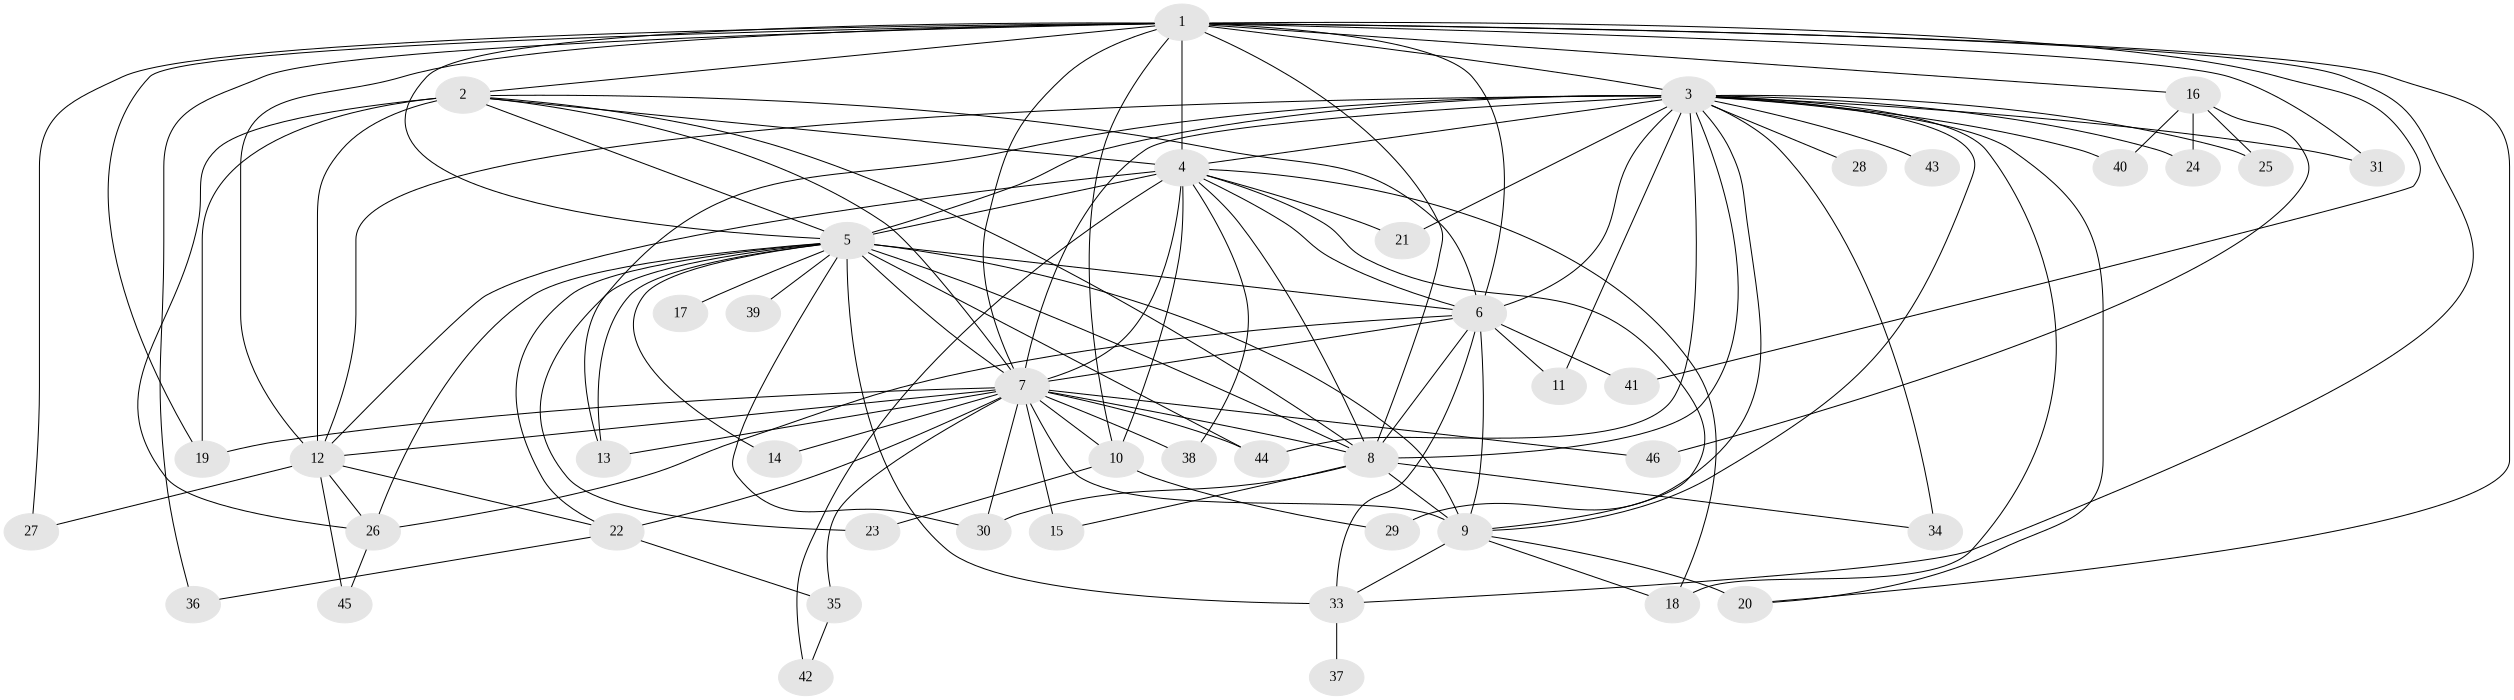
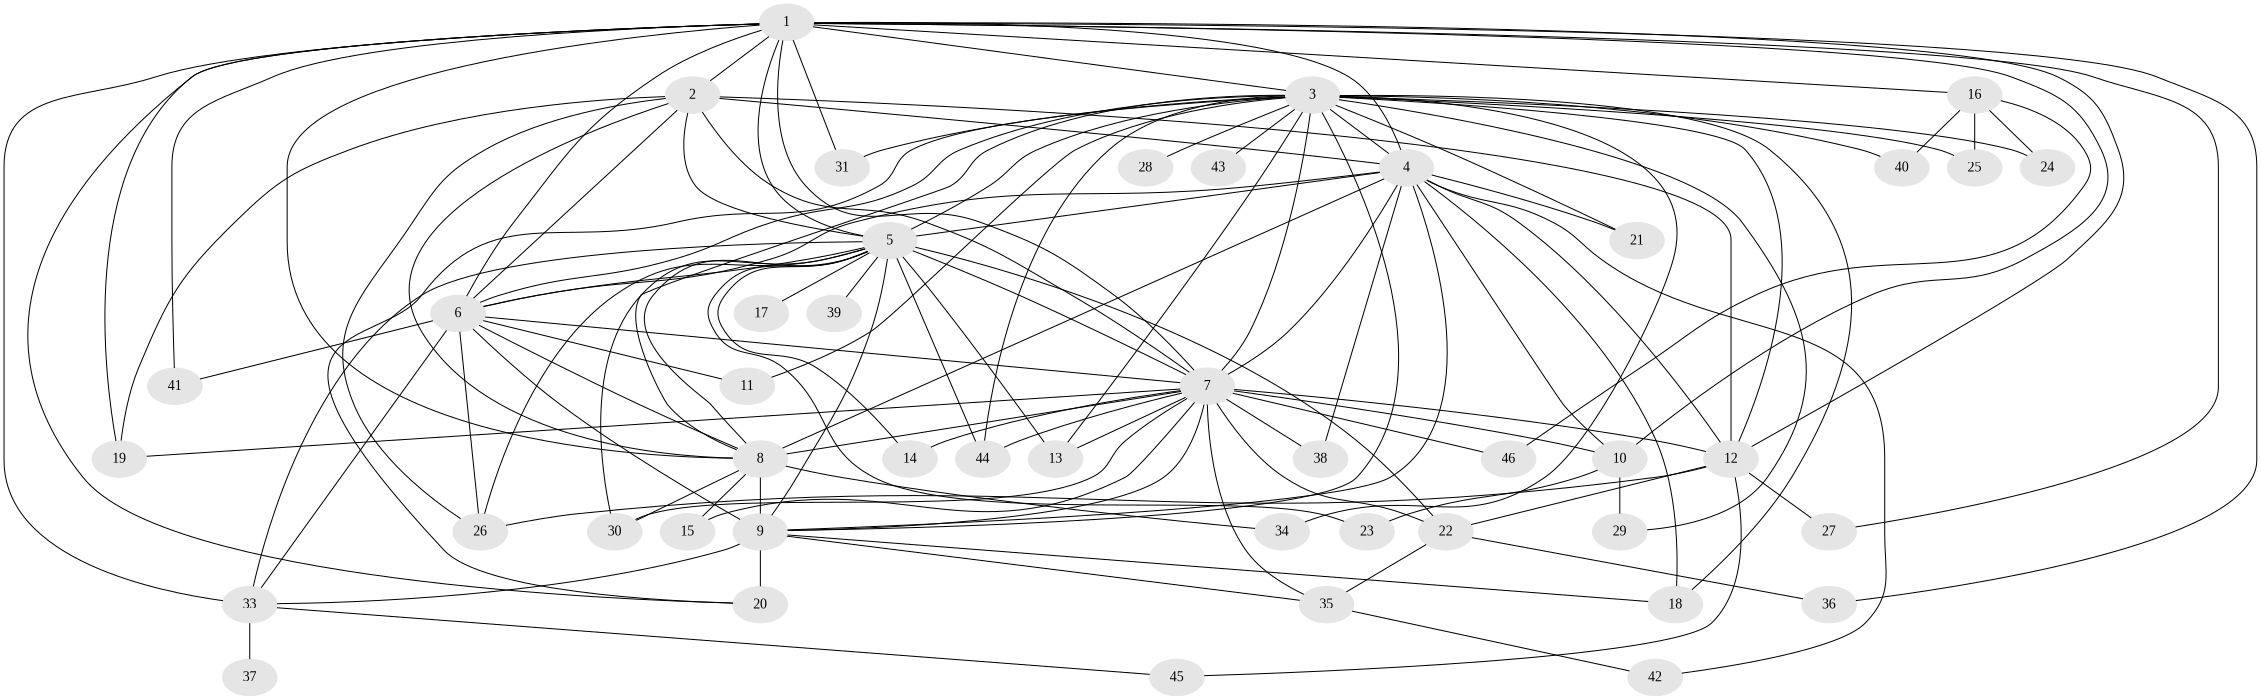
(359, 568) -> (713, 641)
none -> (1043, 568)
